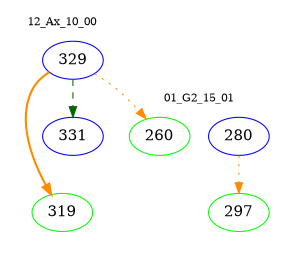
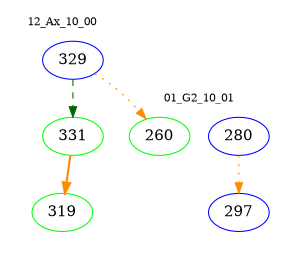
(199, 99) -> (199, 99)
(26, 126) -> (68, 169)
(73, 136) -> (73, 136)
(239, 212) -> (239, 212)
